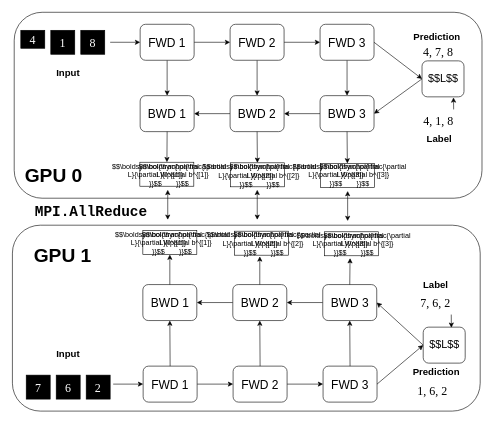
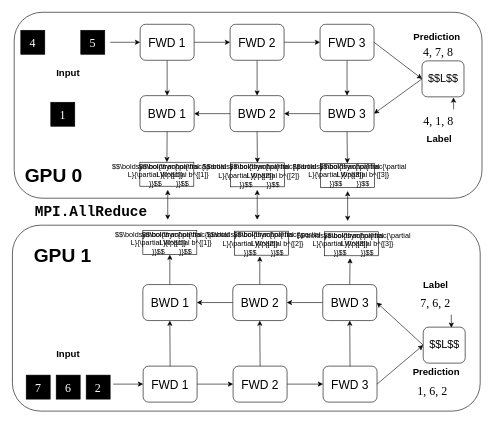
(33, 39) -> (33, 42)
(63, 42) -> (63, 114)
(93, 42) -> (93, 42)
